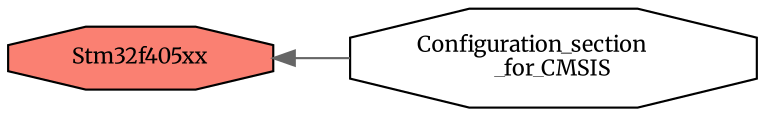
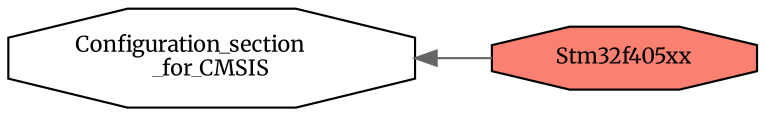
(322, 58) -> (465, 58)
